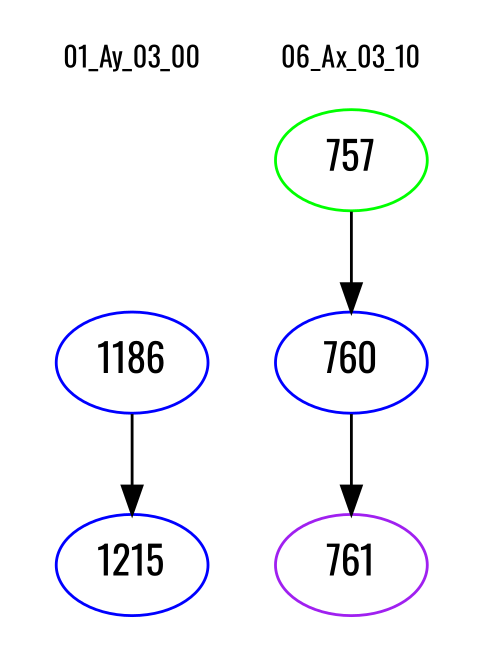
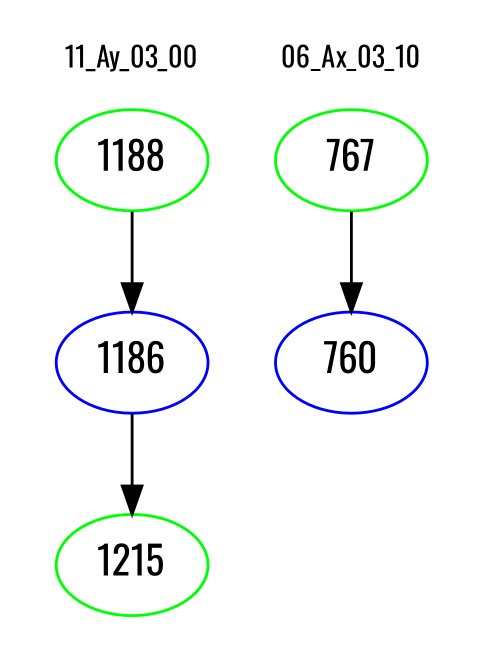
(132, 60) -> (132, 60)
none -> (132, 160)
(351, 160) -> (351, 160)
(132, 565) -> (132, 565)
(351, 565) -> none
